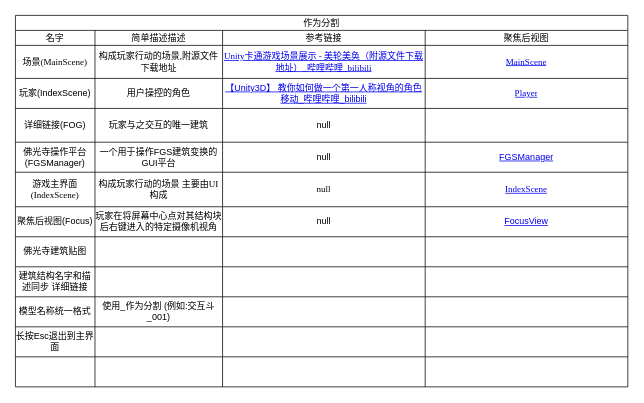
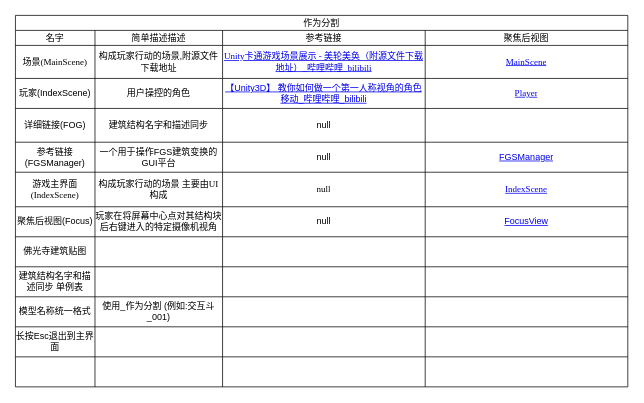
(159, 126) -> (159, 126)
(55, 157) -> (55, 157)
(55, 282) -> (55, 282)
